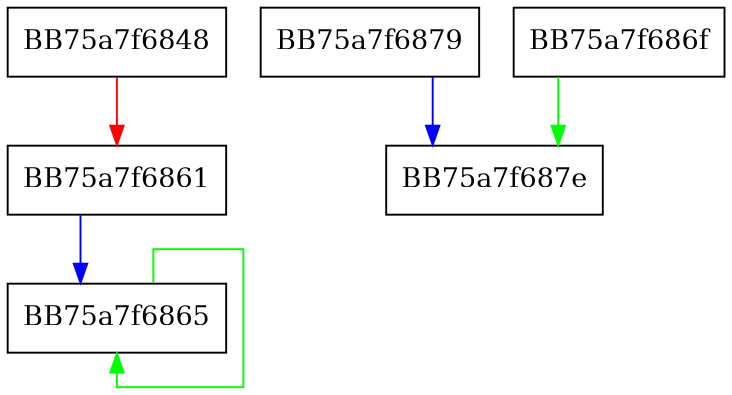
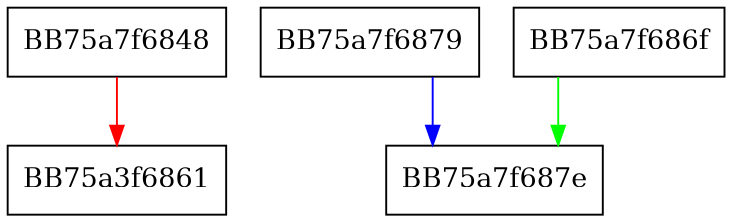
(117, 180) -> (117, 180)
(117, 318) -> none
